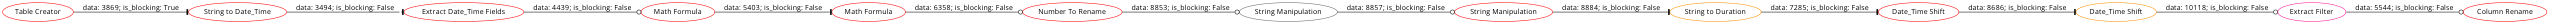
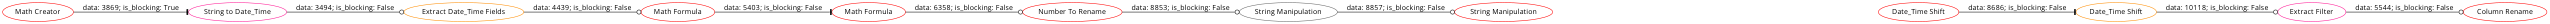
(38, 12) -> (38, 12)
(238, 12) -> (238, 12)
(343, 12) -> (343, 12)
(464, 12) -> (464, 12)
(1716, 12) -> none
